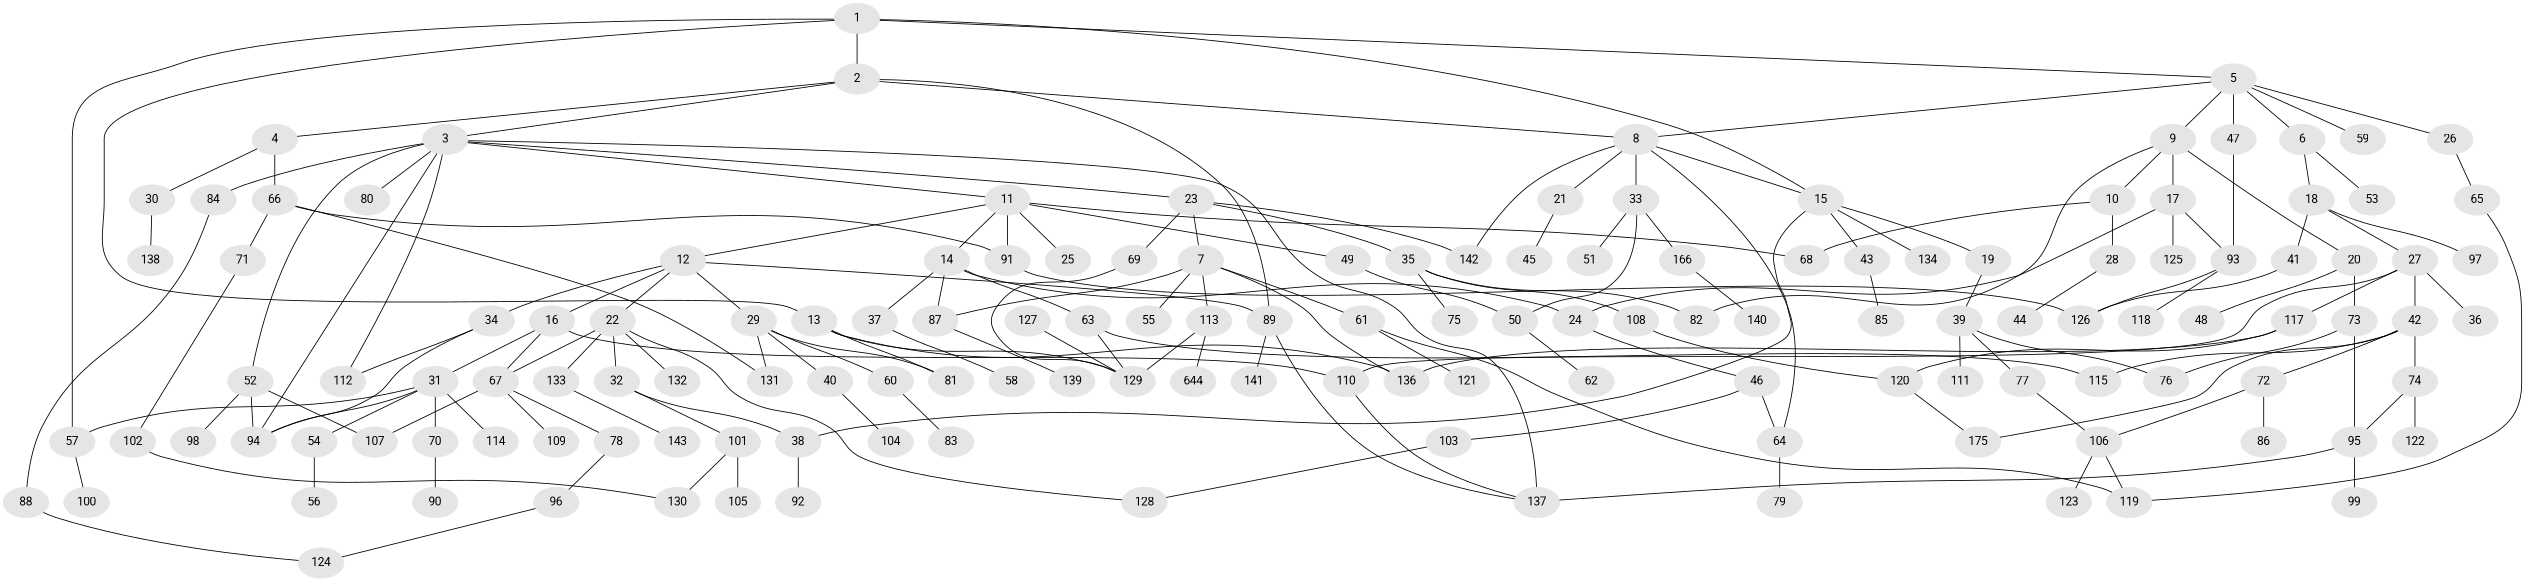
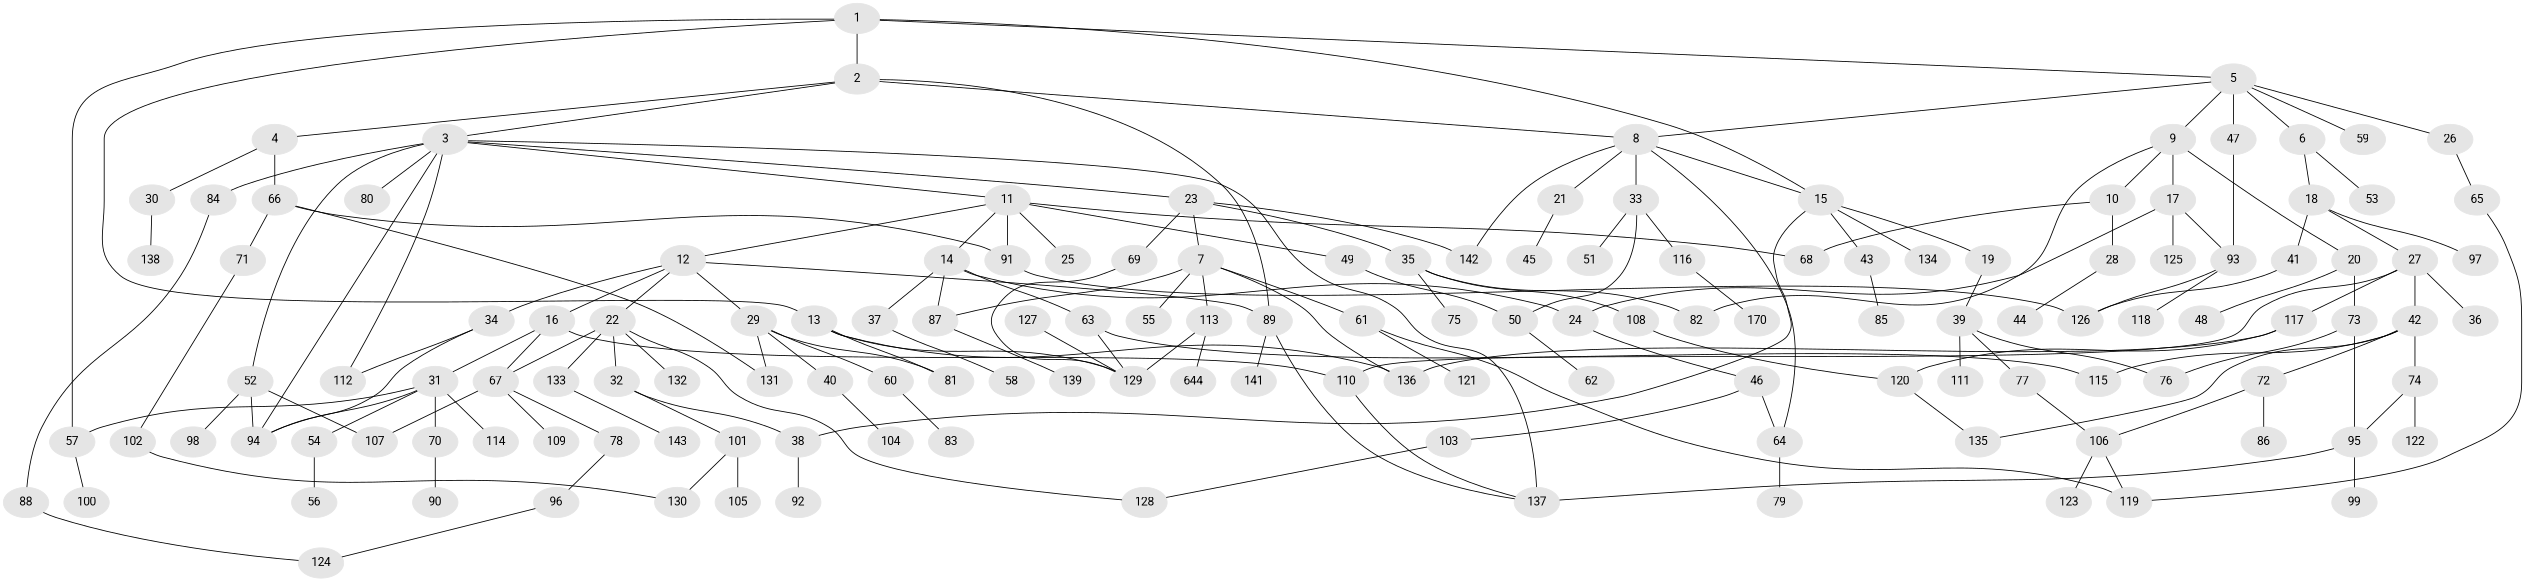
(1682, 260) -> (1682, 260)
(1757, 321) -> (1757, 321)
(1978, 442) -> (1978, 442)
